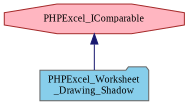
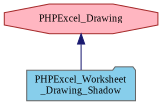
(94, 19) -> (81, 19)
